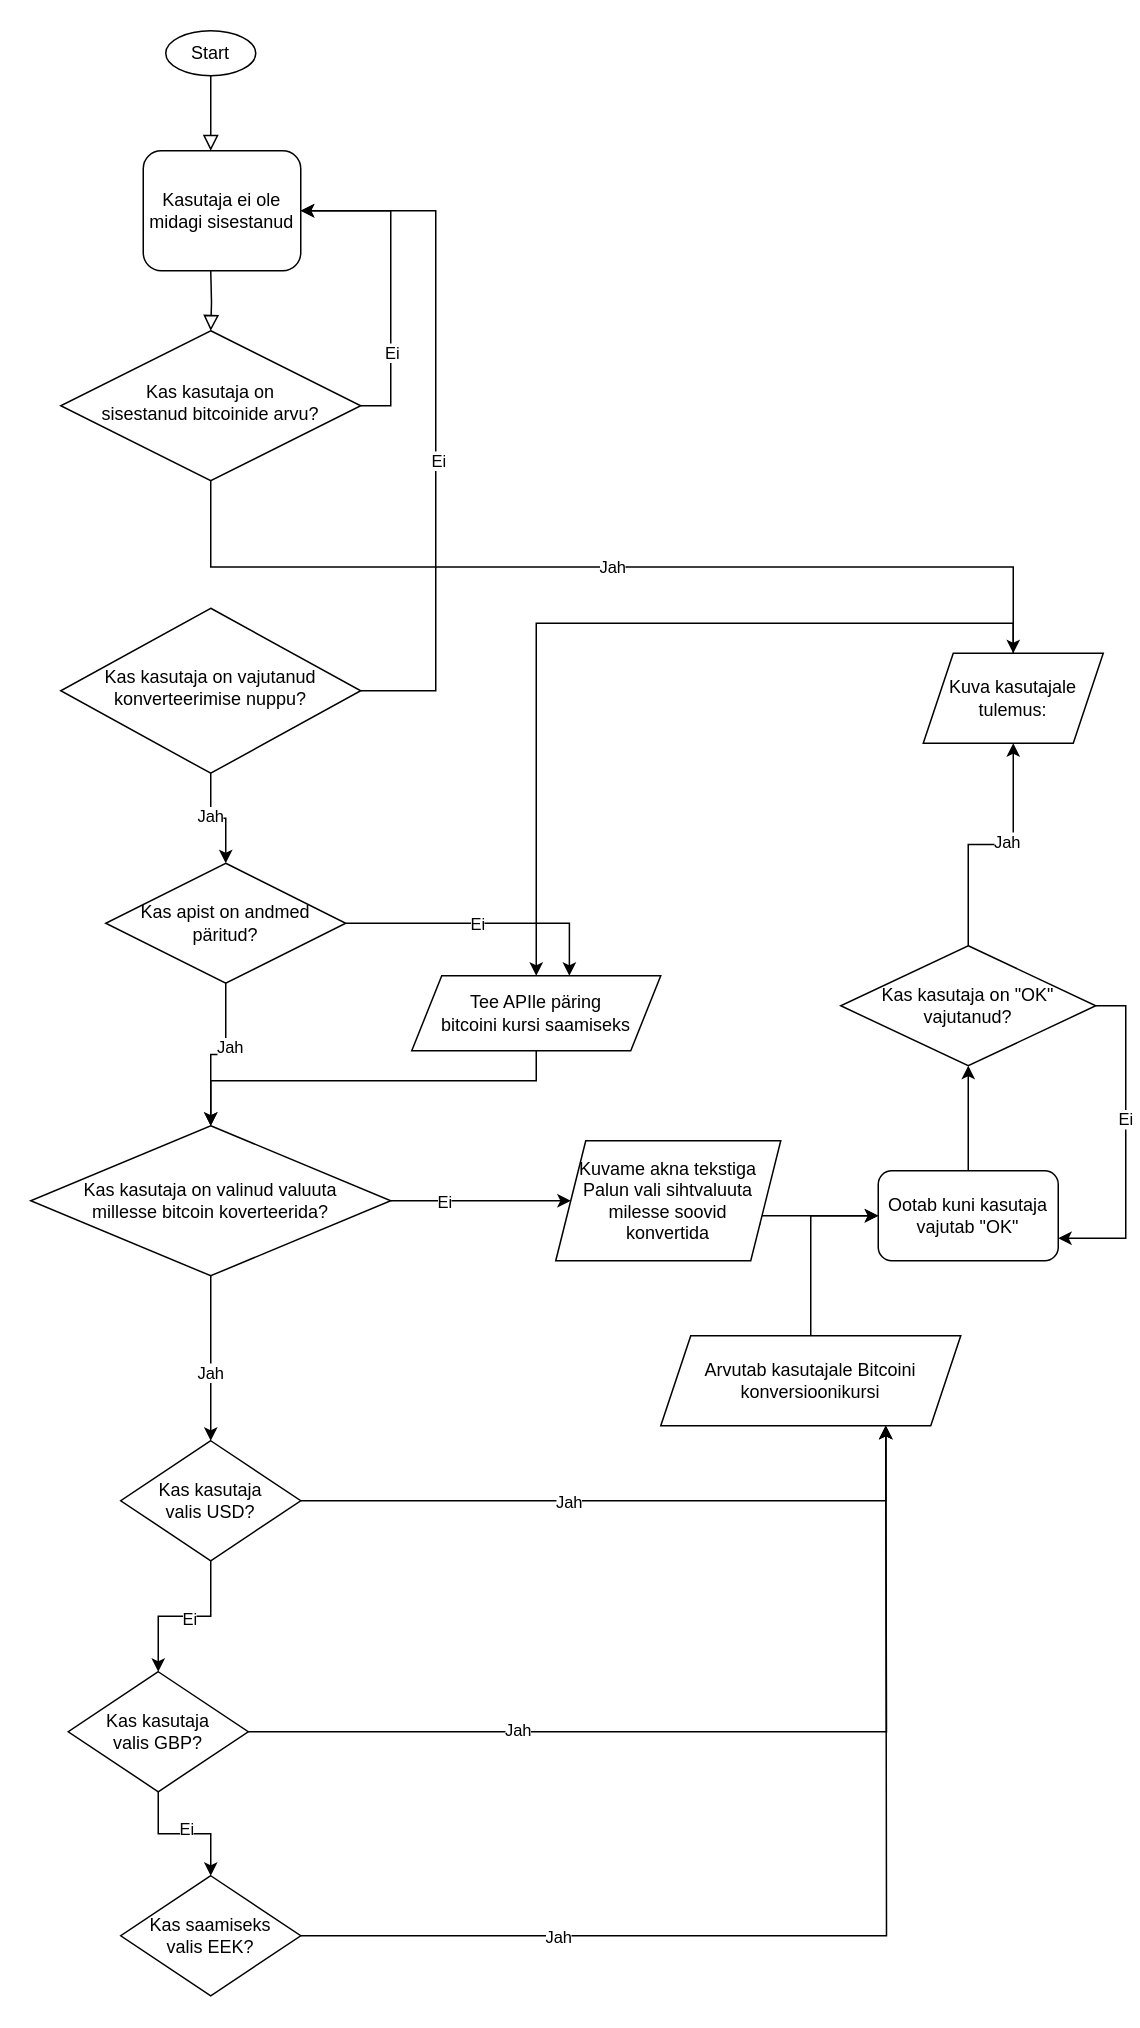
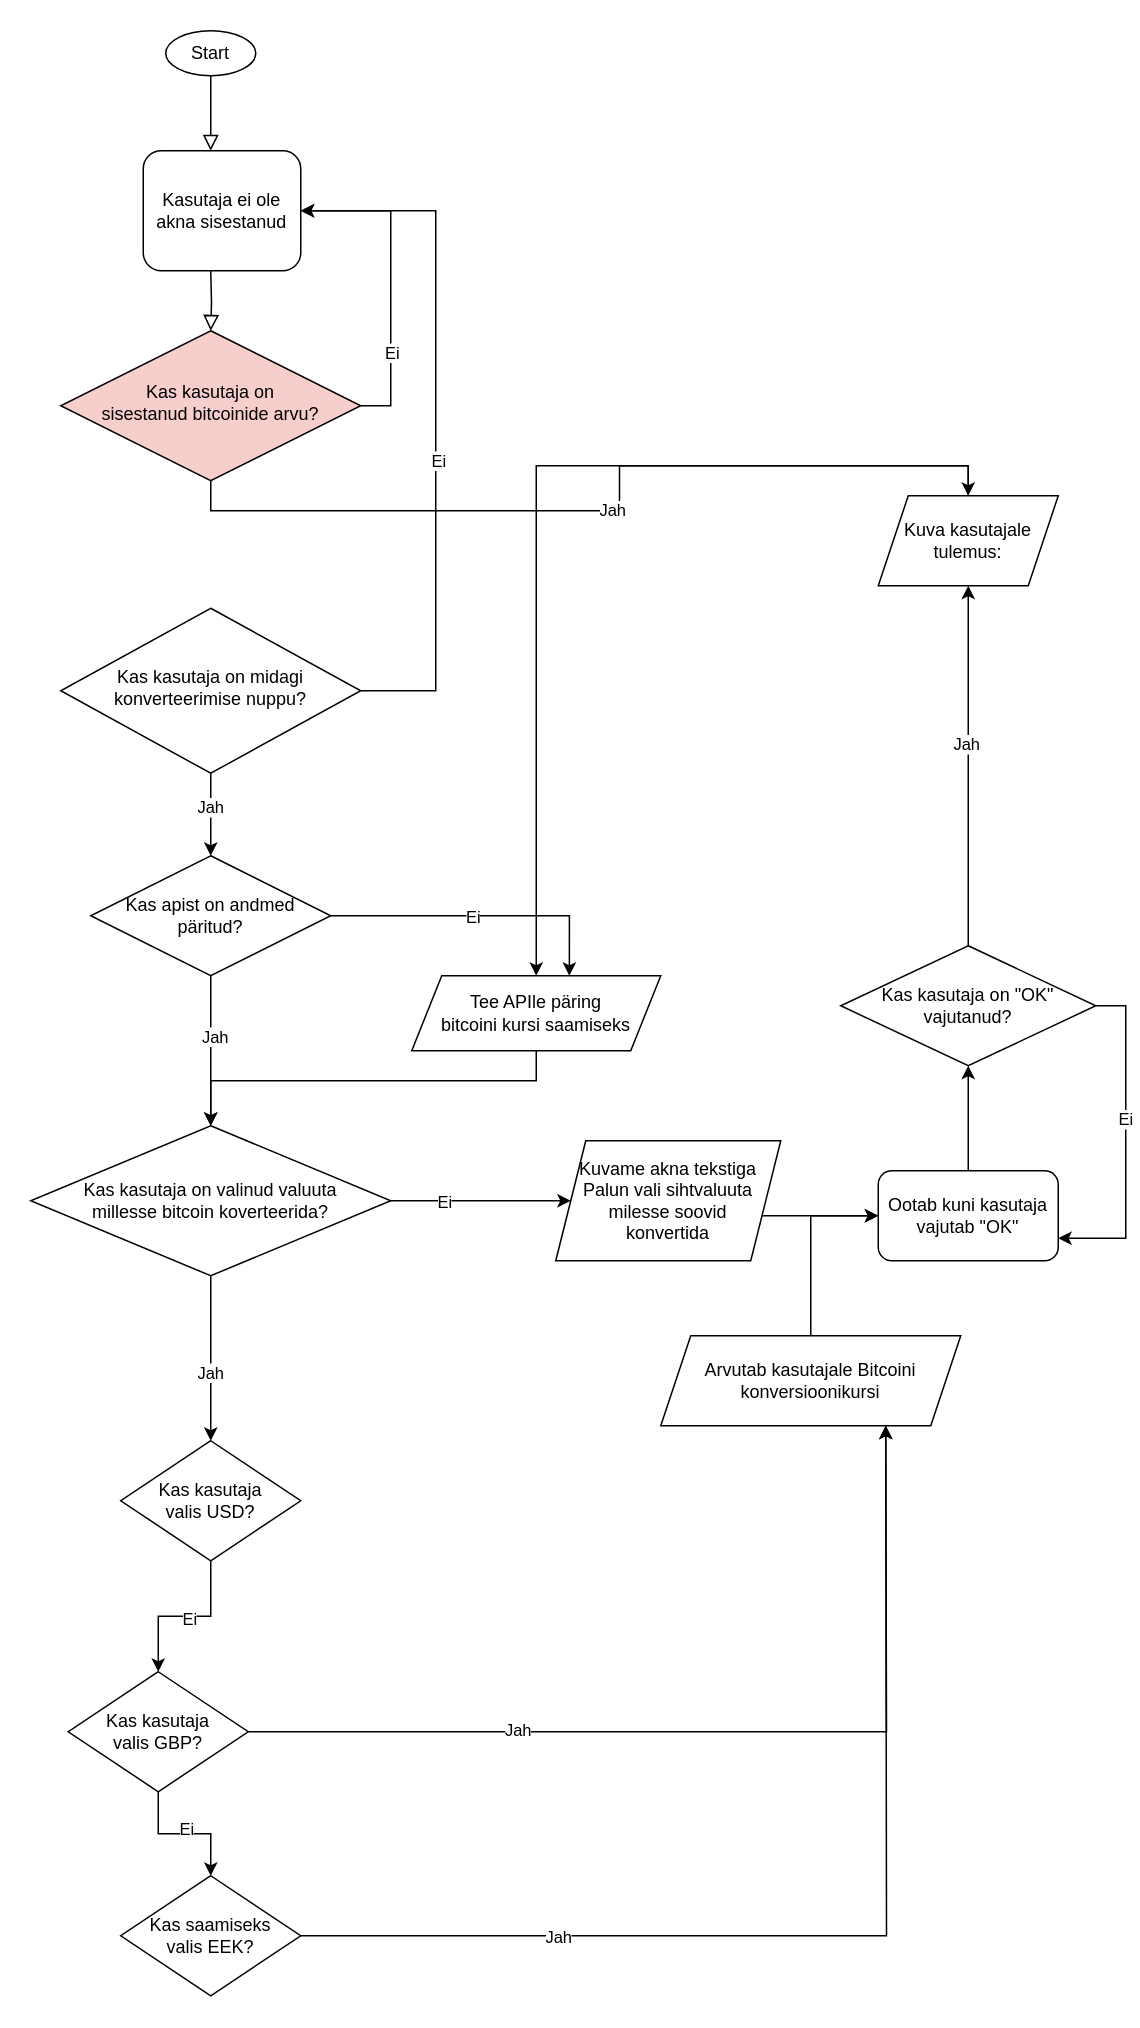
(222, 211) -> (222, 211)
(211, 406) -> (211, 406)
(211, 688) -> (211, 688)
(1013, 698) -> (968, 541)
(226, 923) -> (211, 916)
(591, 1501) -> none
